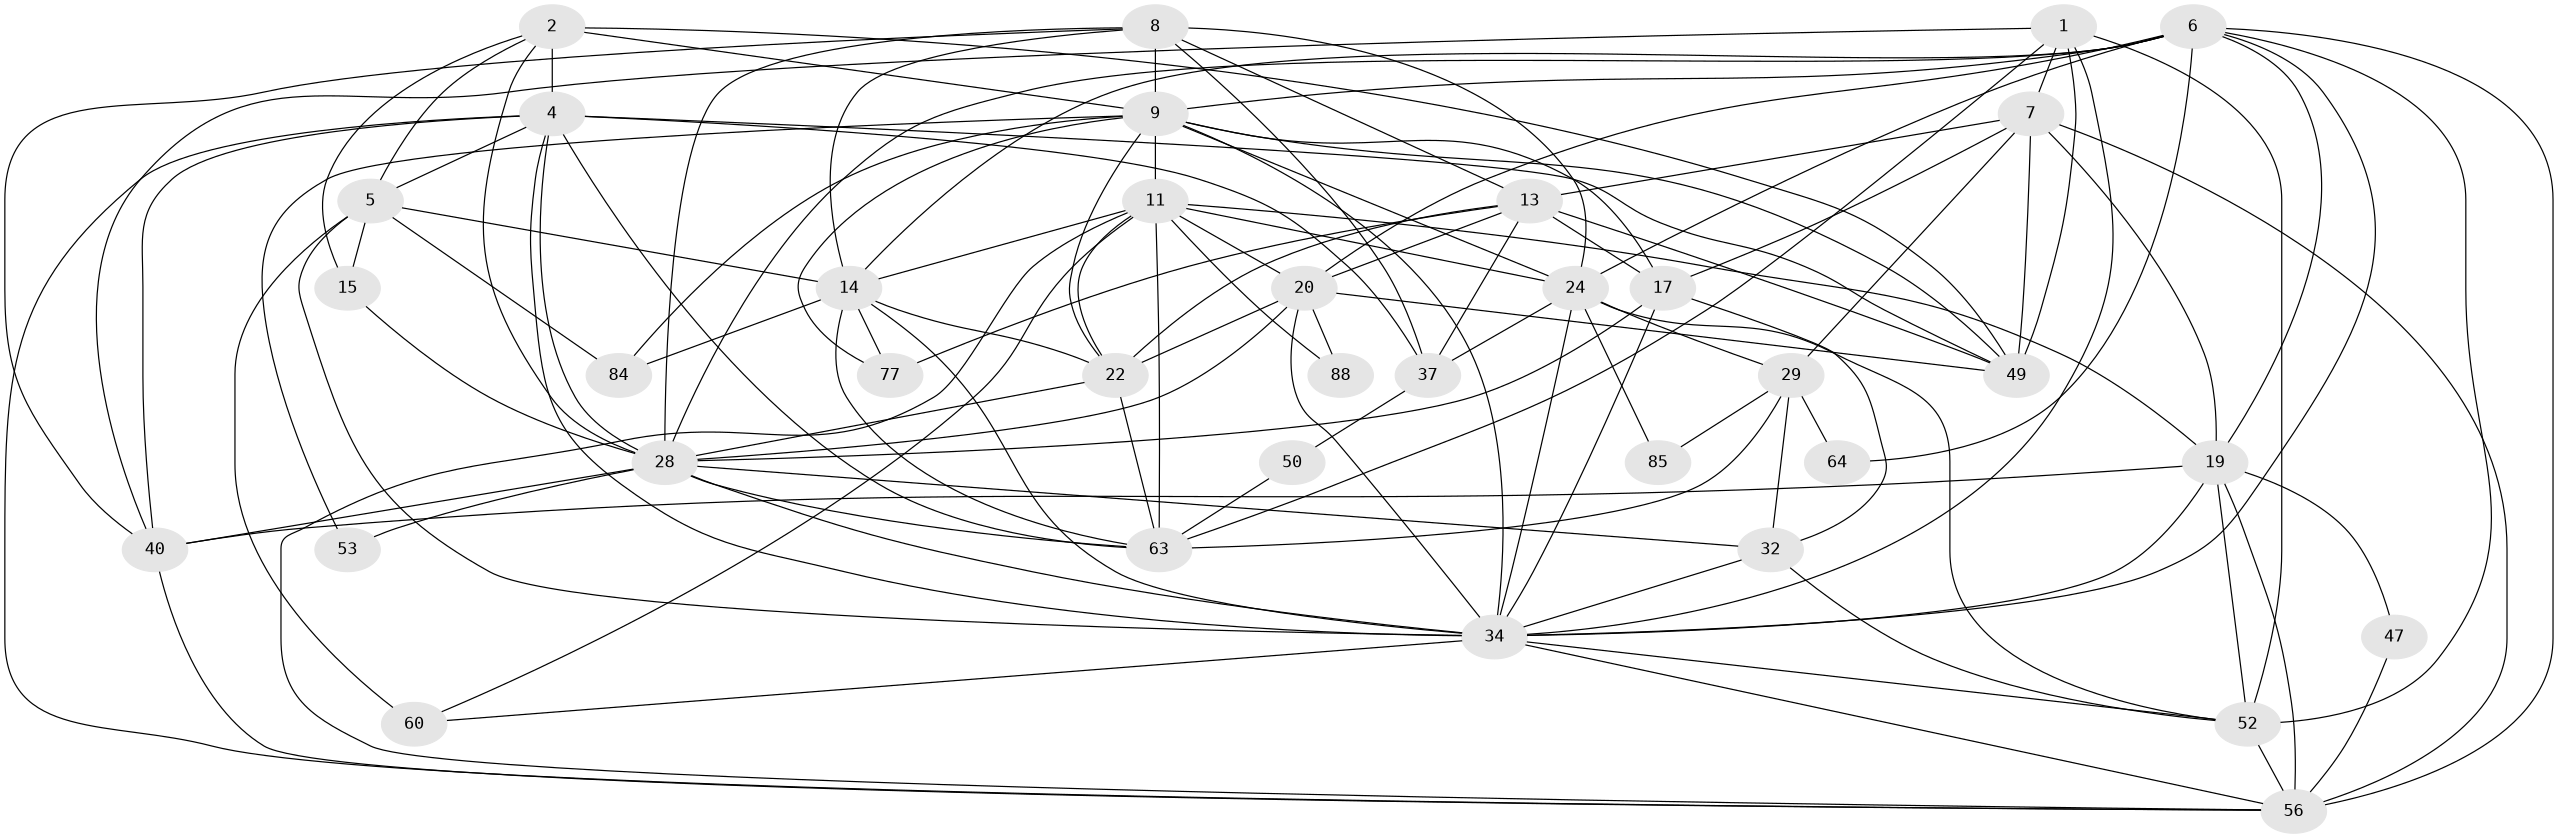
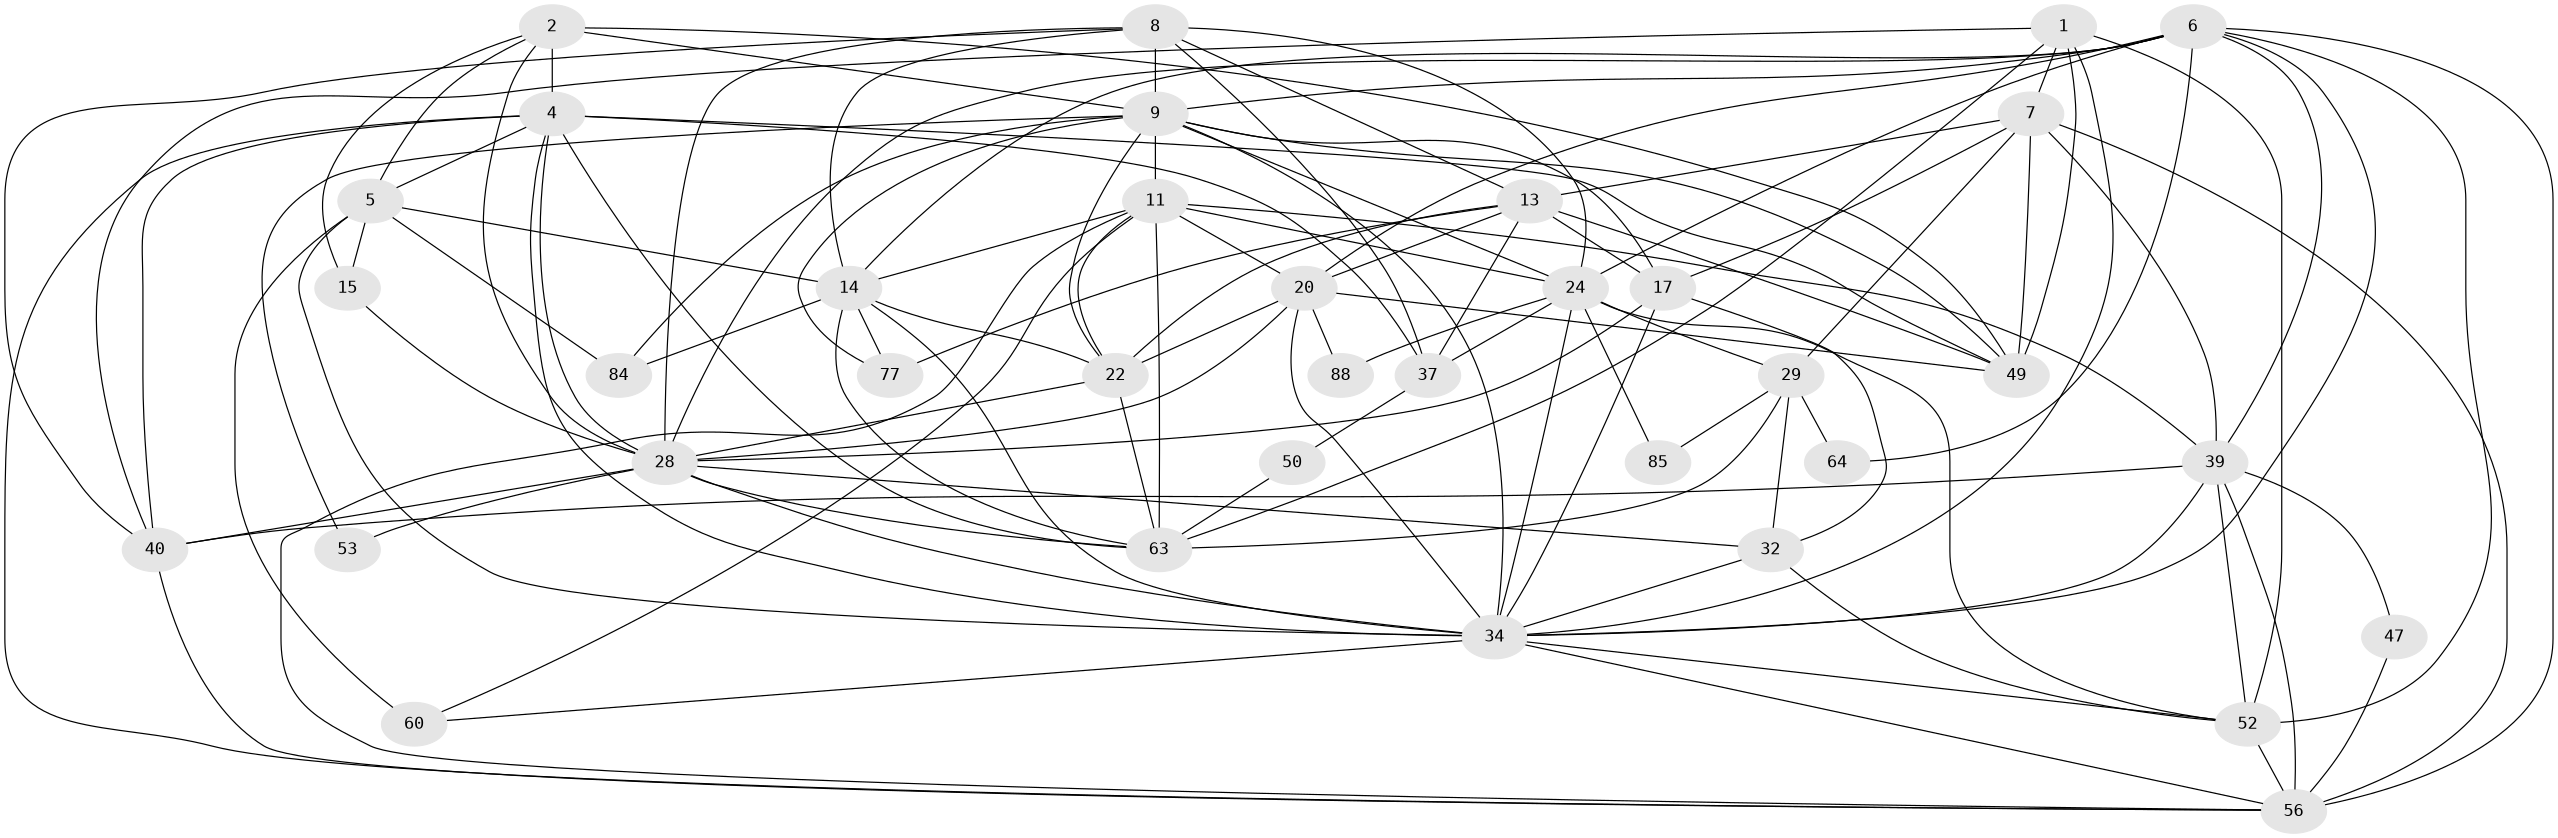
(1242, 293) -> (1469, 323)
(2215, 463) -> (2215, 463)
